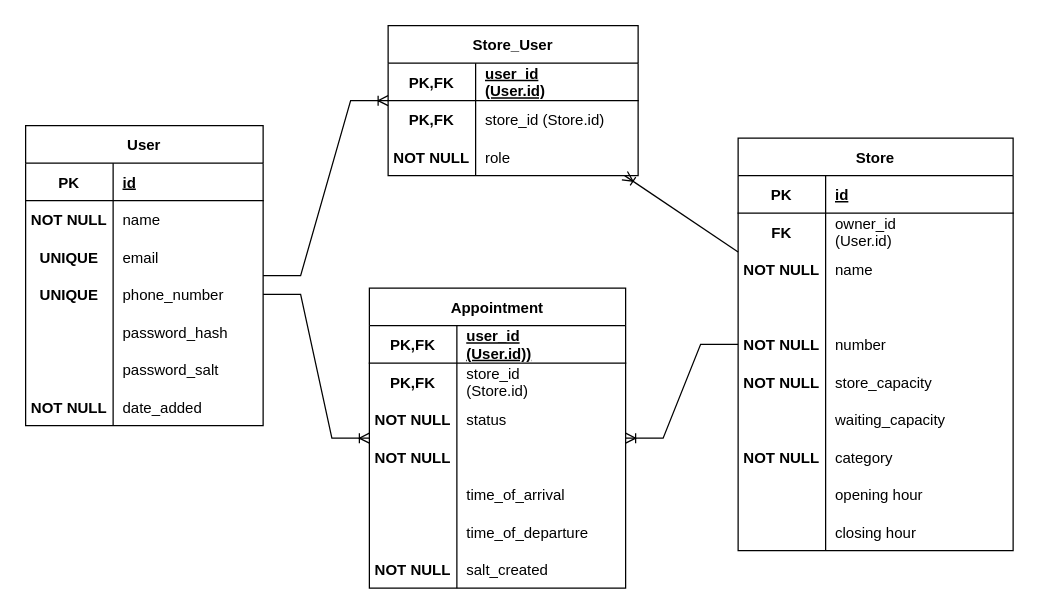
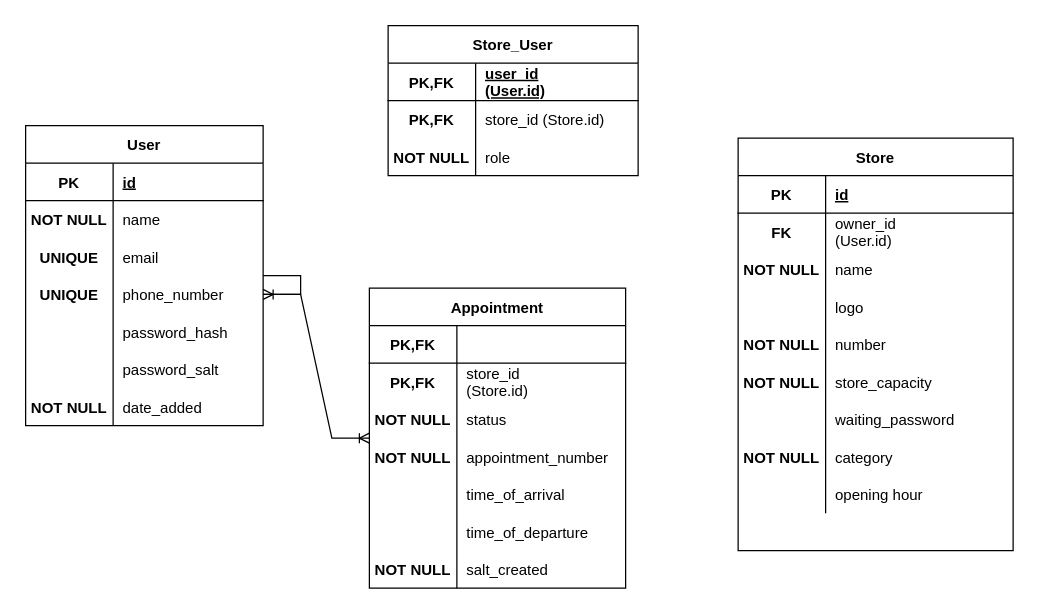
(330, 173) -> (301, 283)
(682, 214) -> none
none -> (919, 307)
(541, 344) -> none
(682, 391) -> none
(896, 420) -> (898, 420)
none -> (541, 457)
(919, 532) -> none
